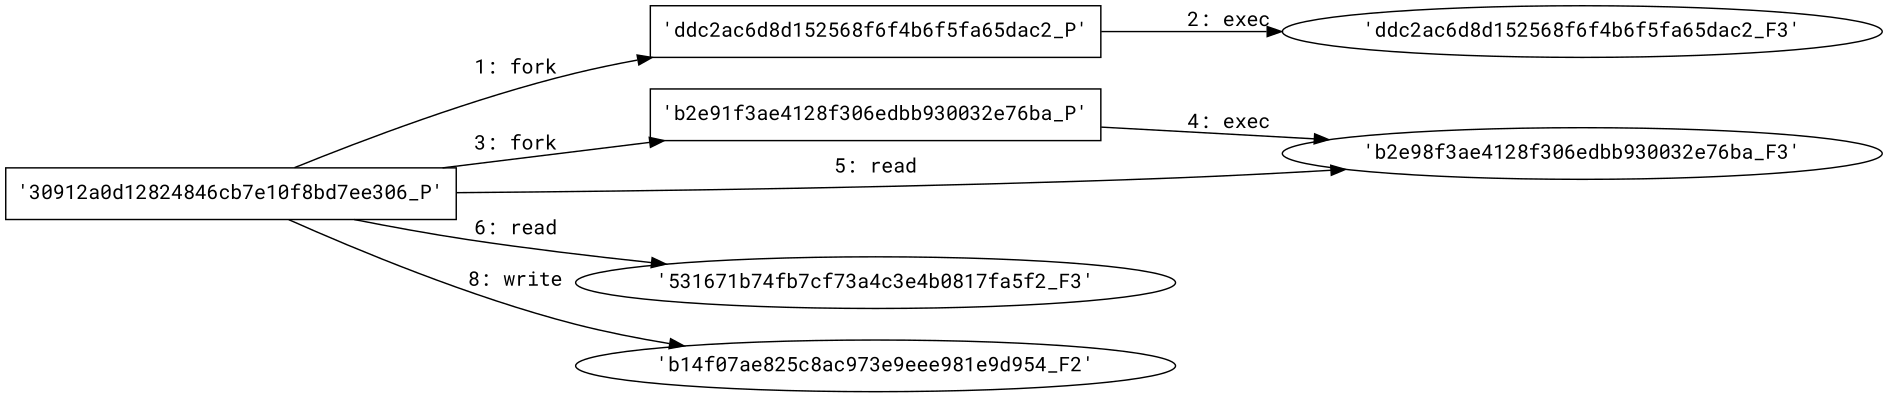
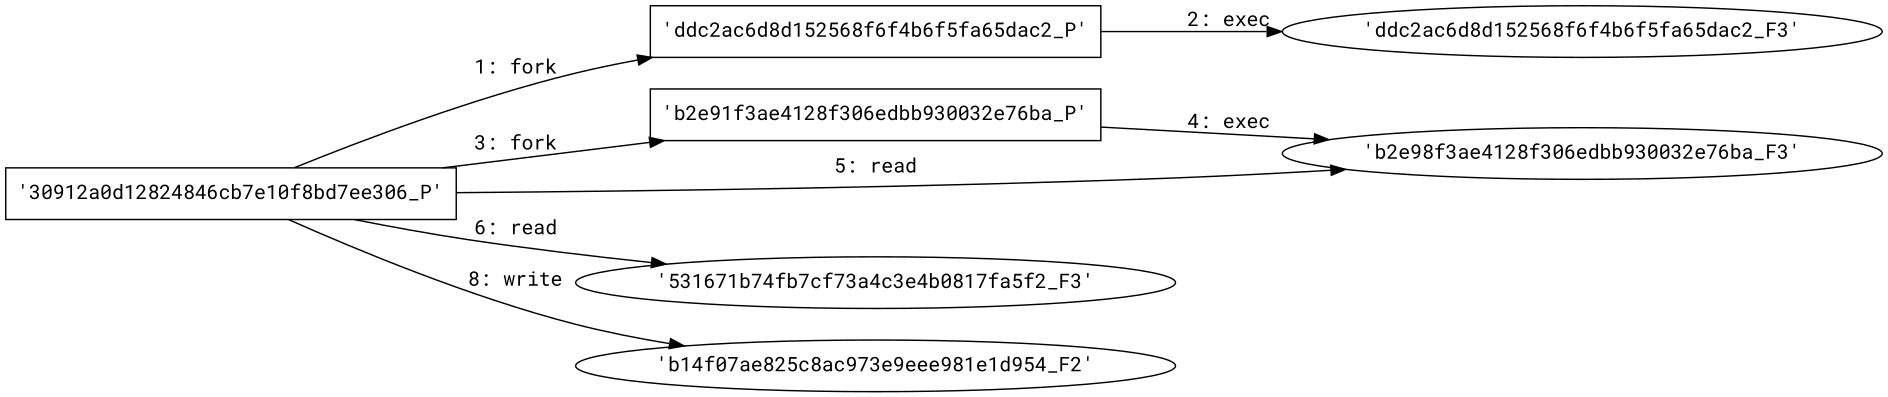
(876, 366) -> (876, 366)
